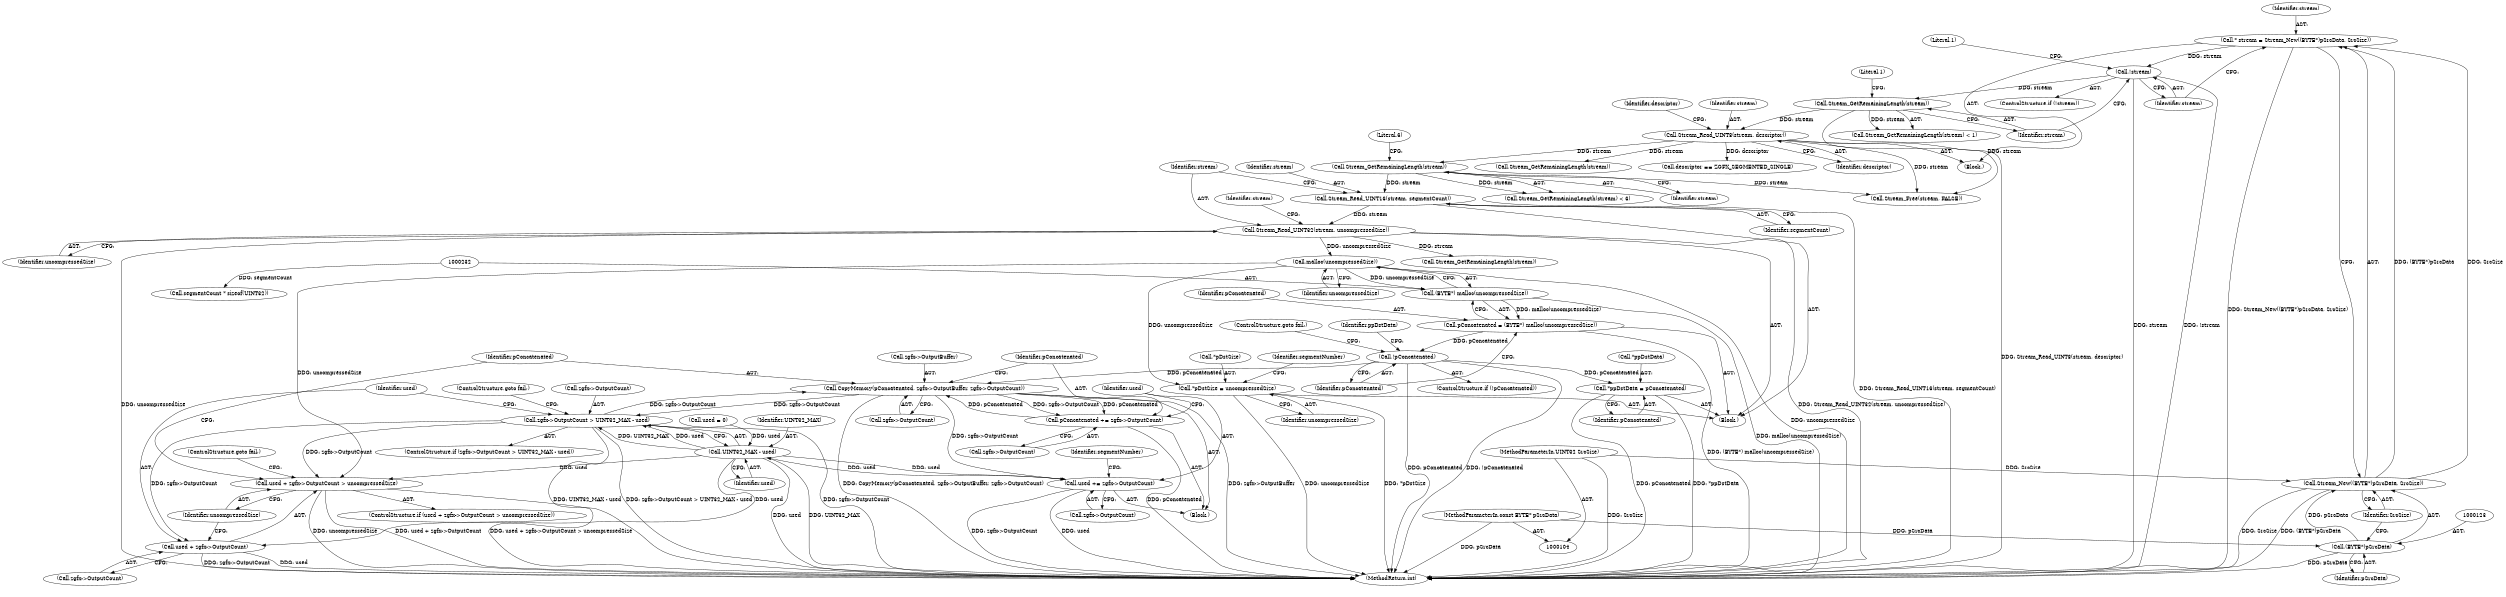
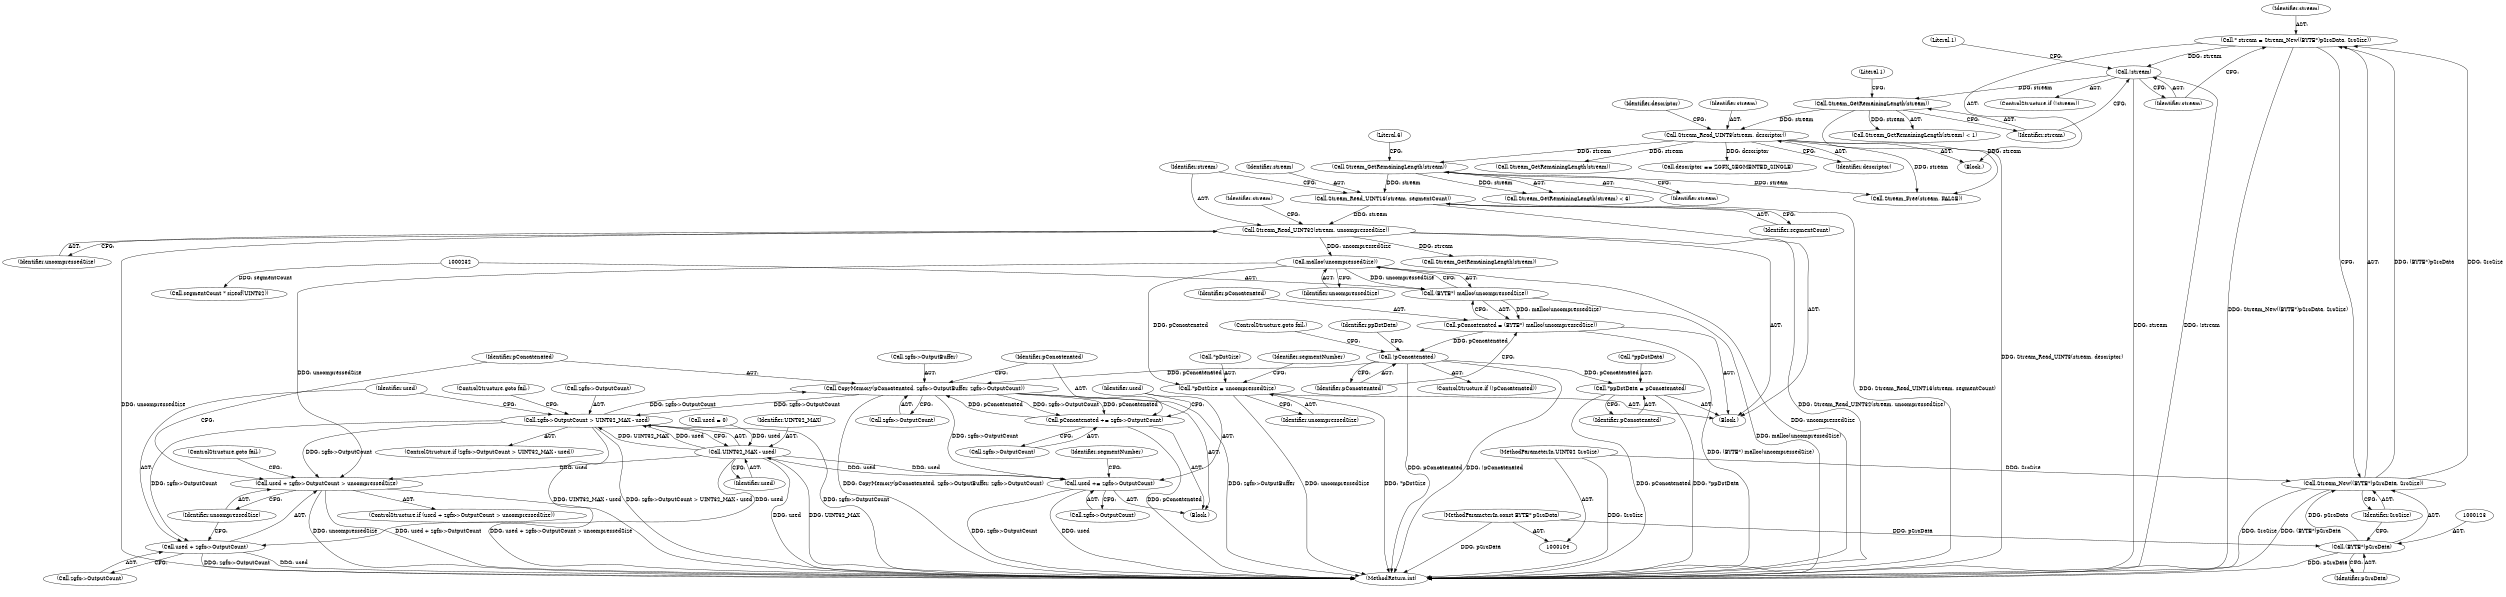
(1181, 326) -> (1181, 326)
